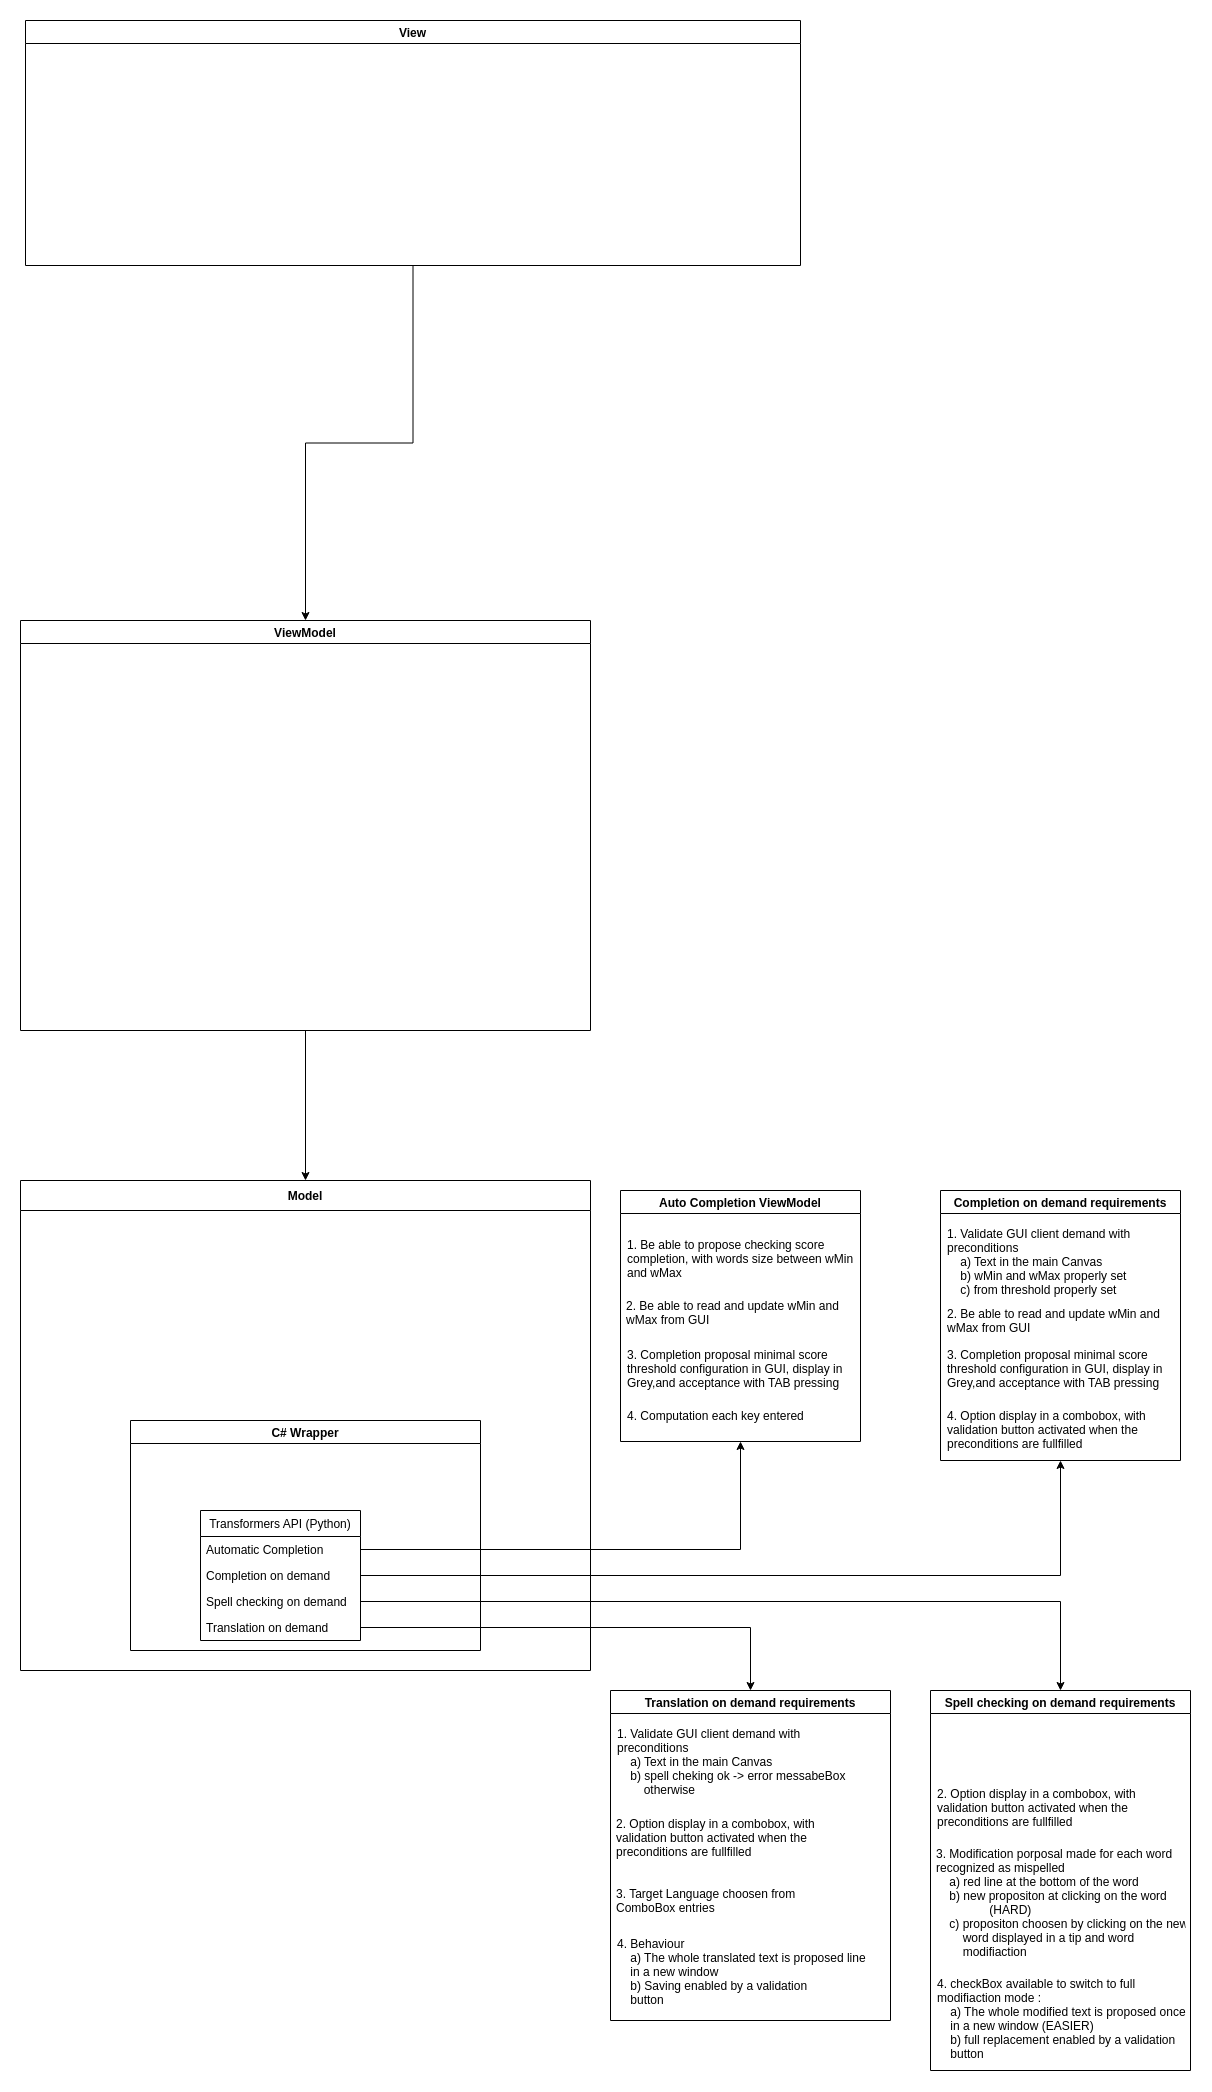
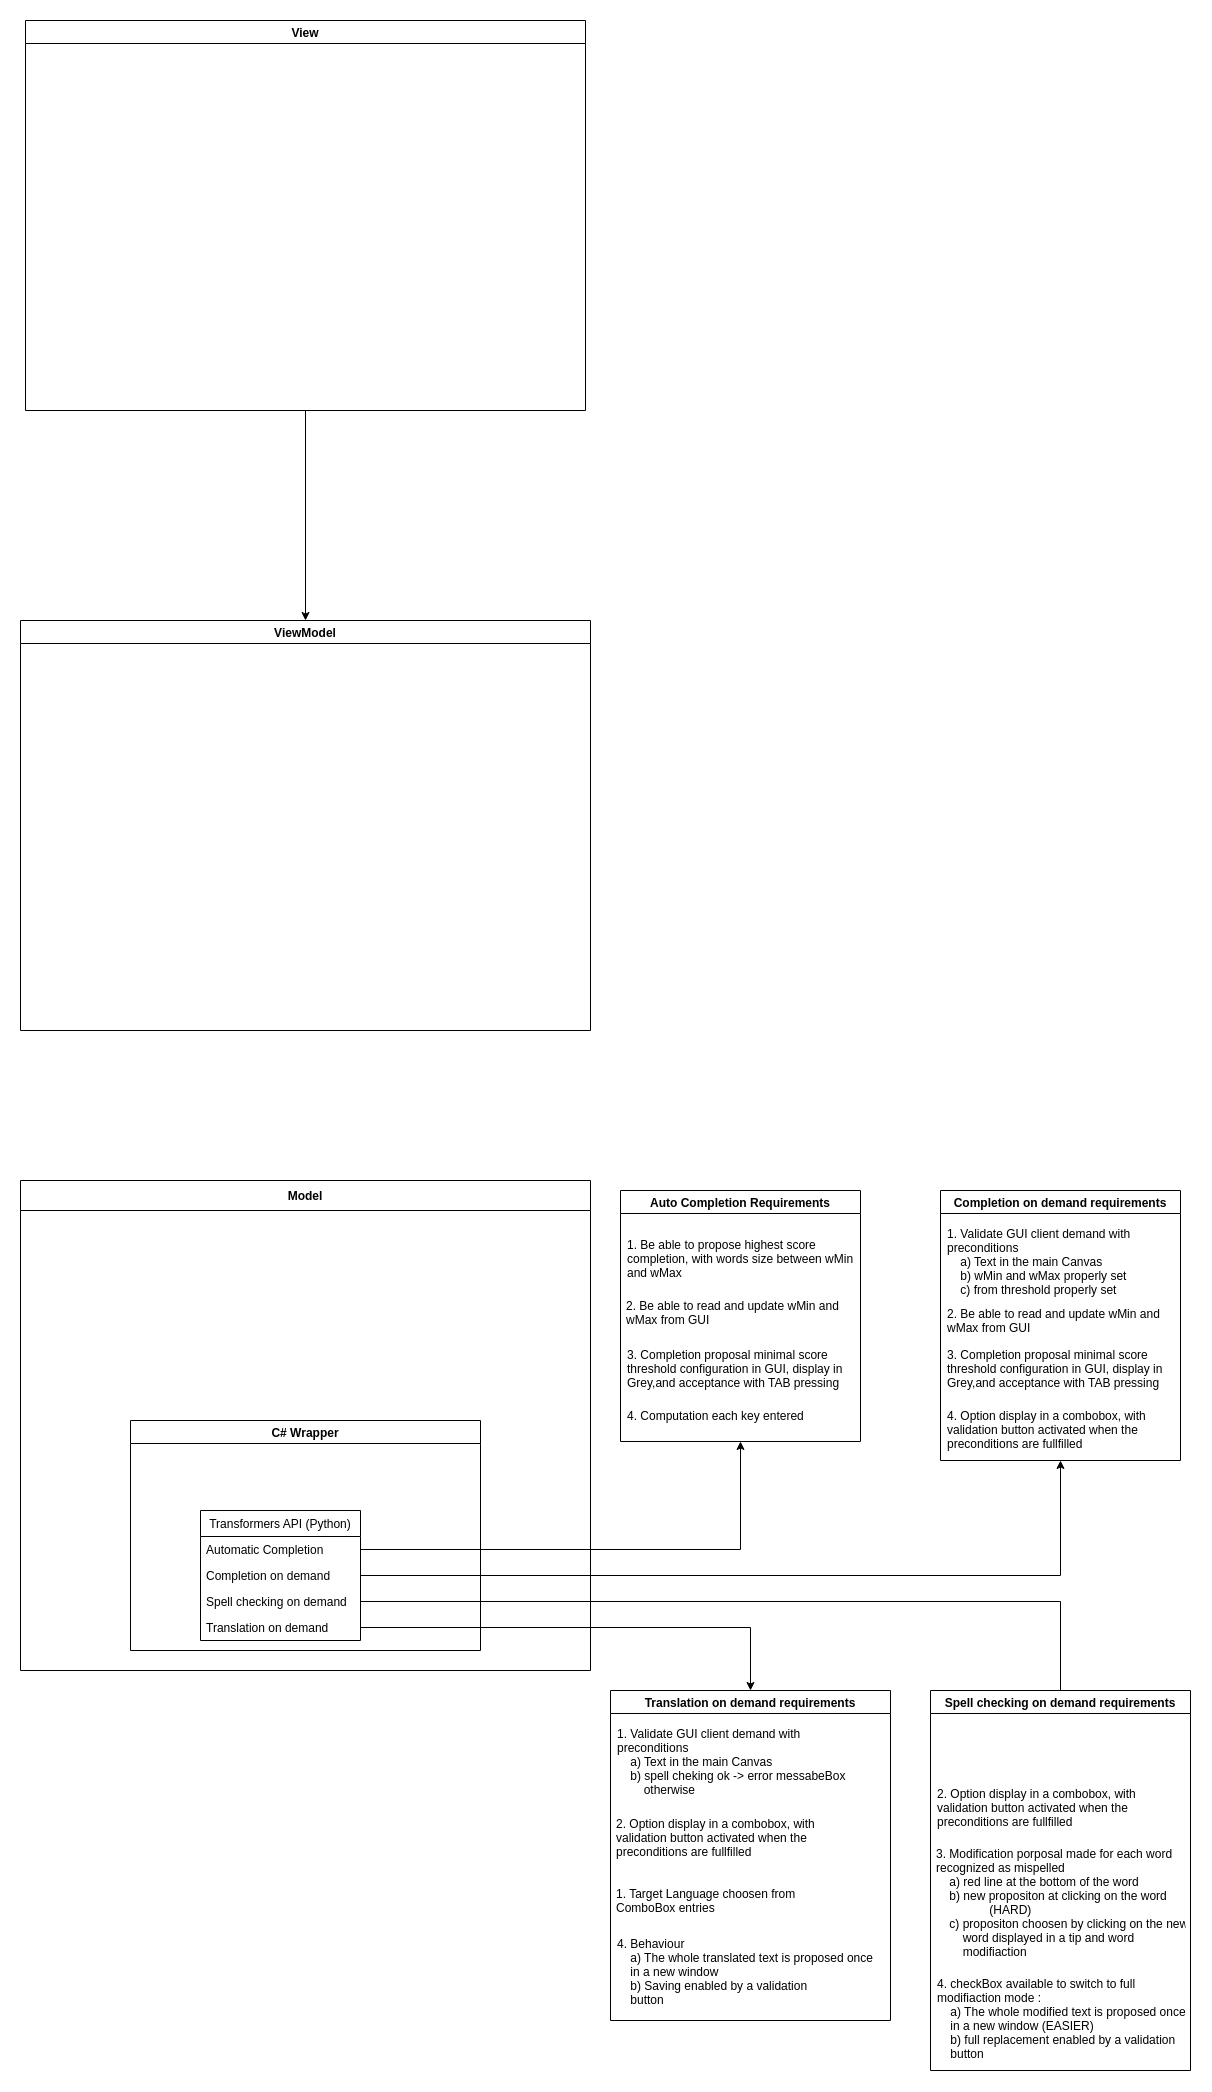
(413, 143) -> (306, 216)
(306, 1103) -> none
(740, 1203) -> (740, 1203)
(734, 1245) -> (731, 1245)
(1061, 1682) -> (1061, 1685)
(712, 1894) -> (712, 1894)
(653, 1944) -> (653, 1944)
